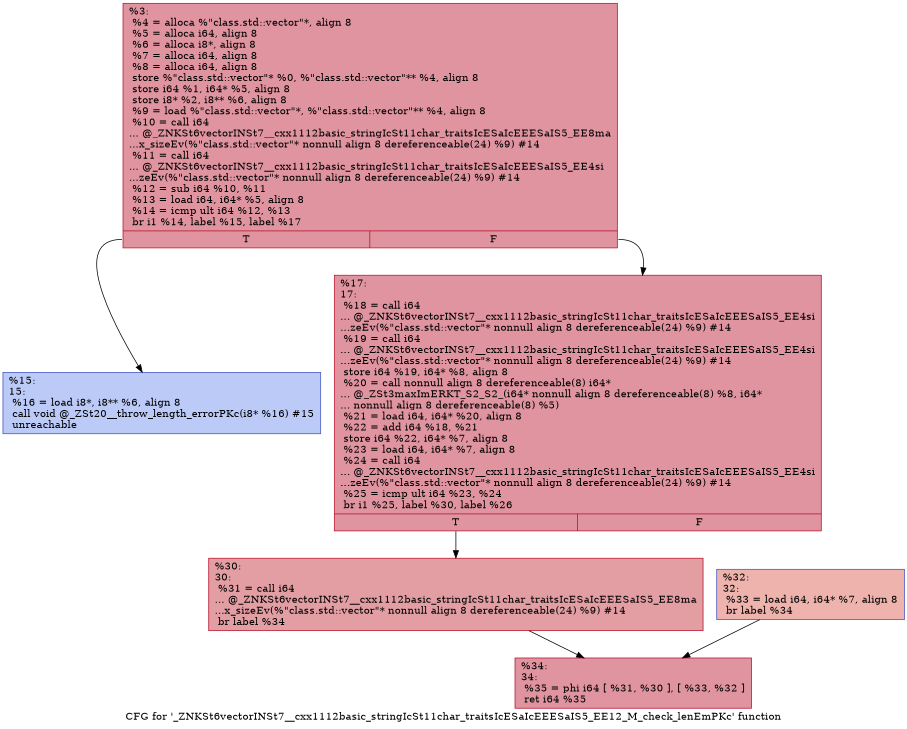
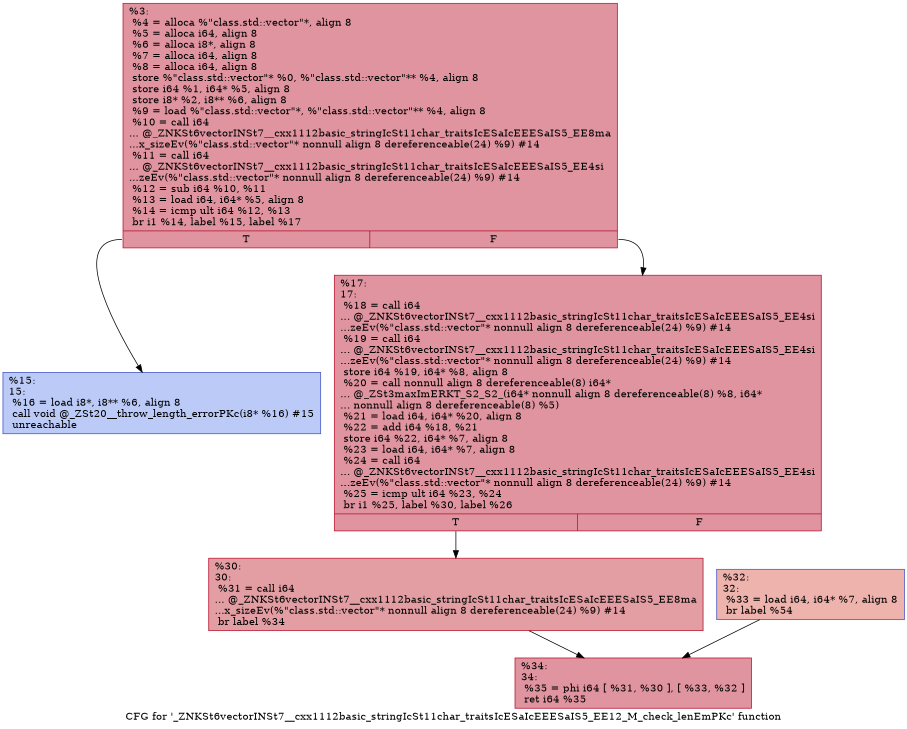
(758, 611) -> (758, 611)
